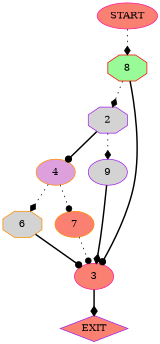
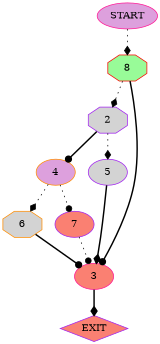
(127, 16) -> (127, 16)
(108, 172) -> (108, 172)
(75, 224) -> (75, 224)
